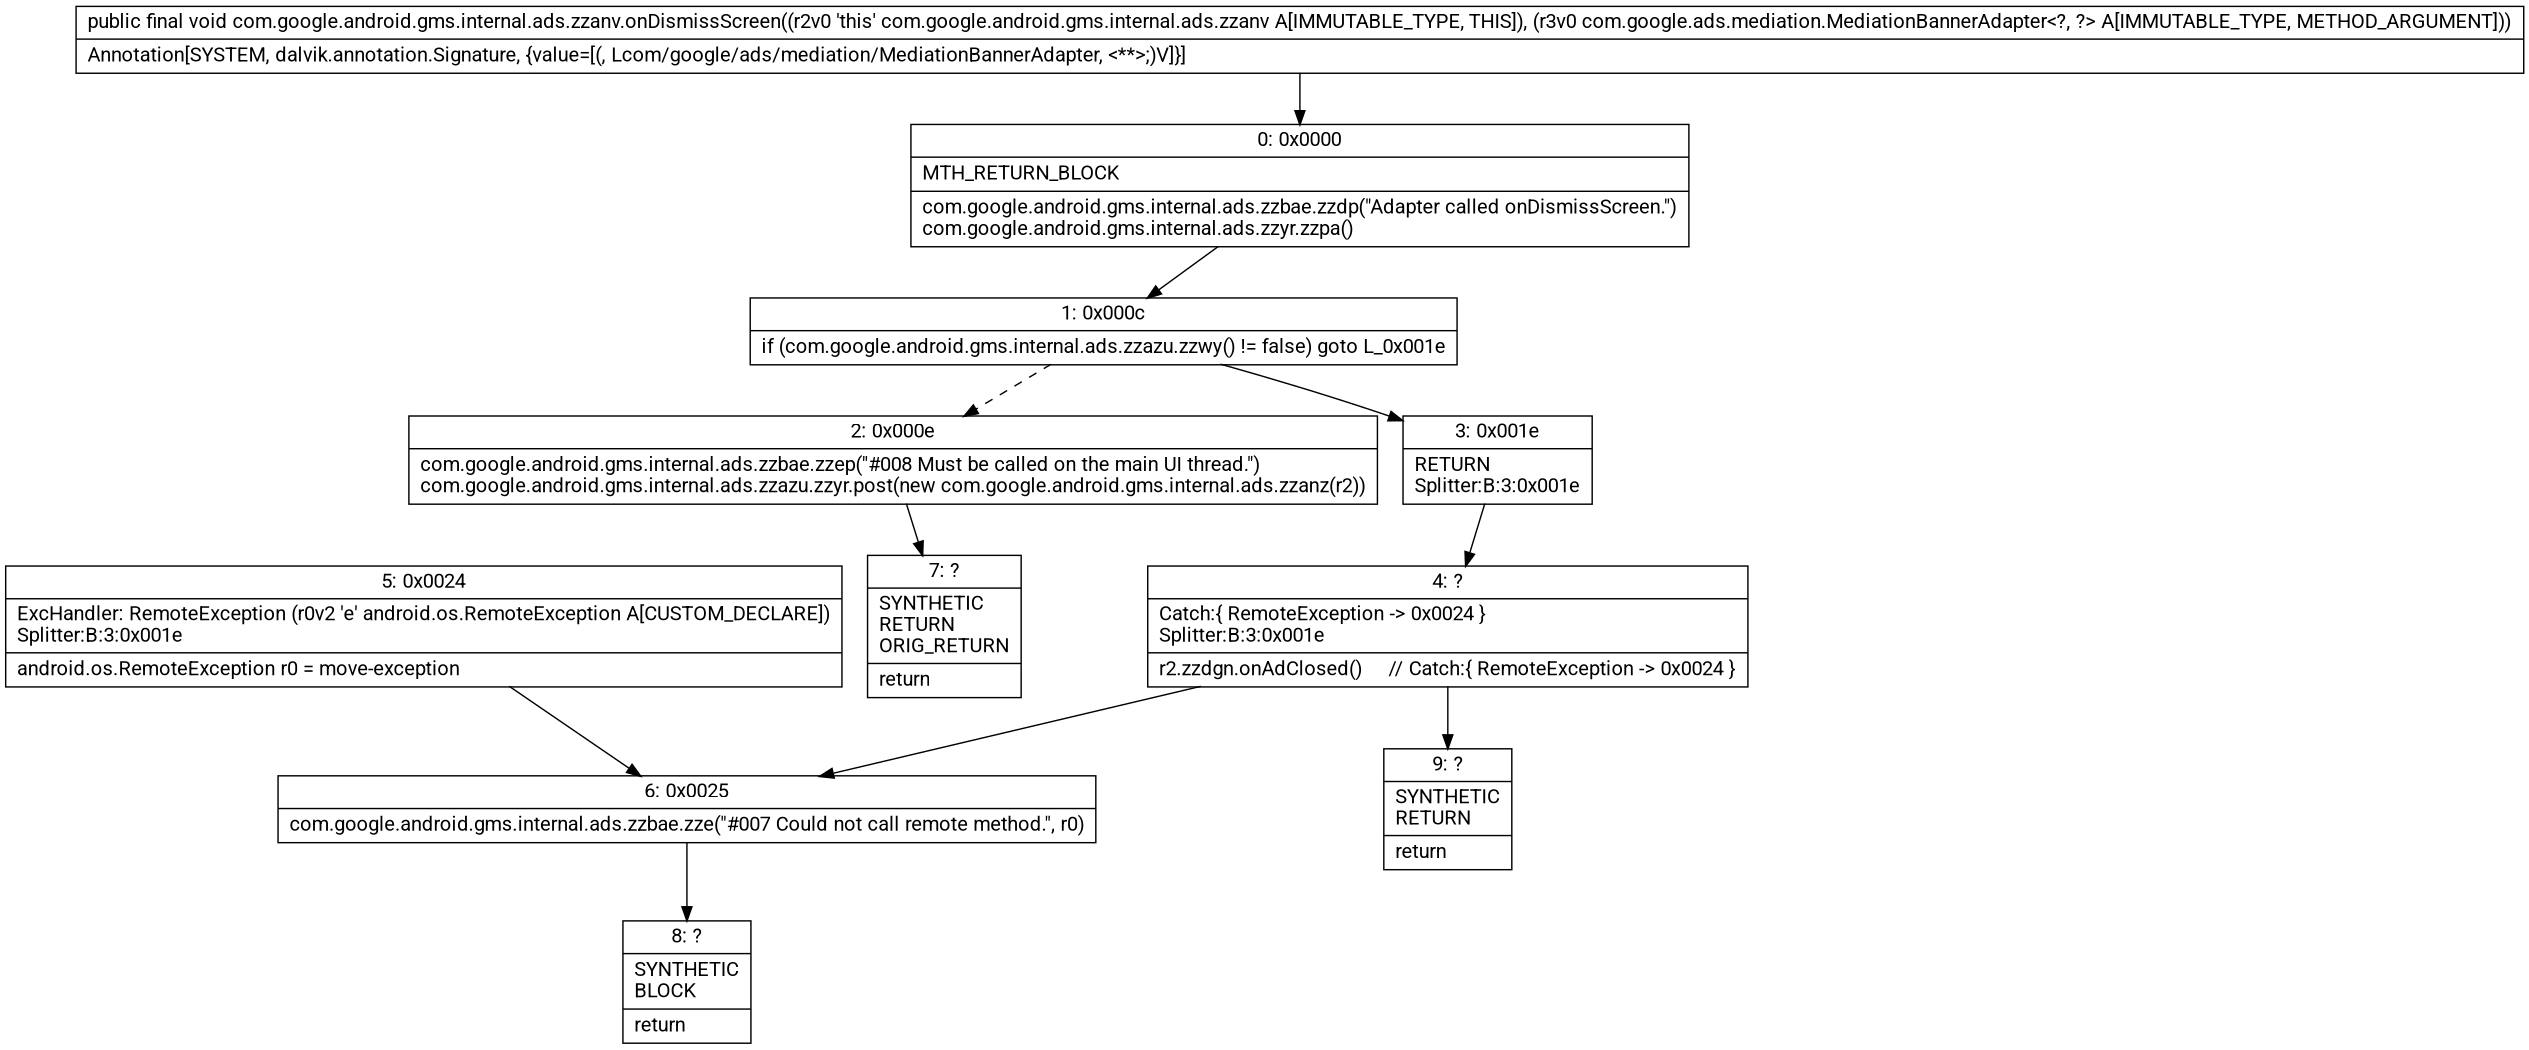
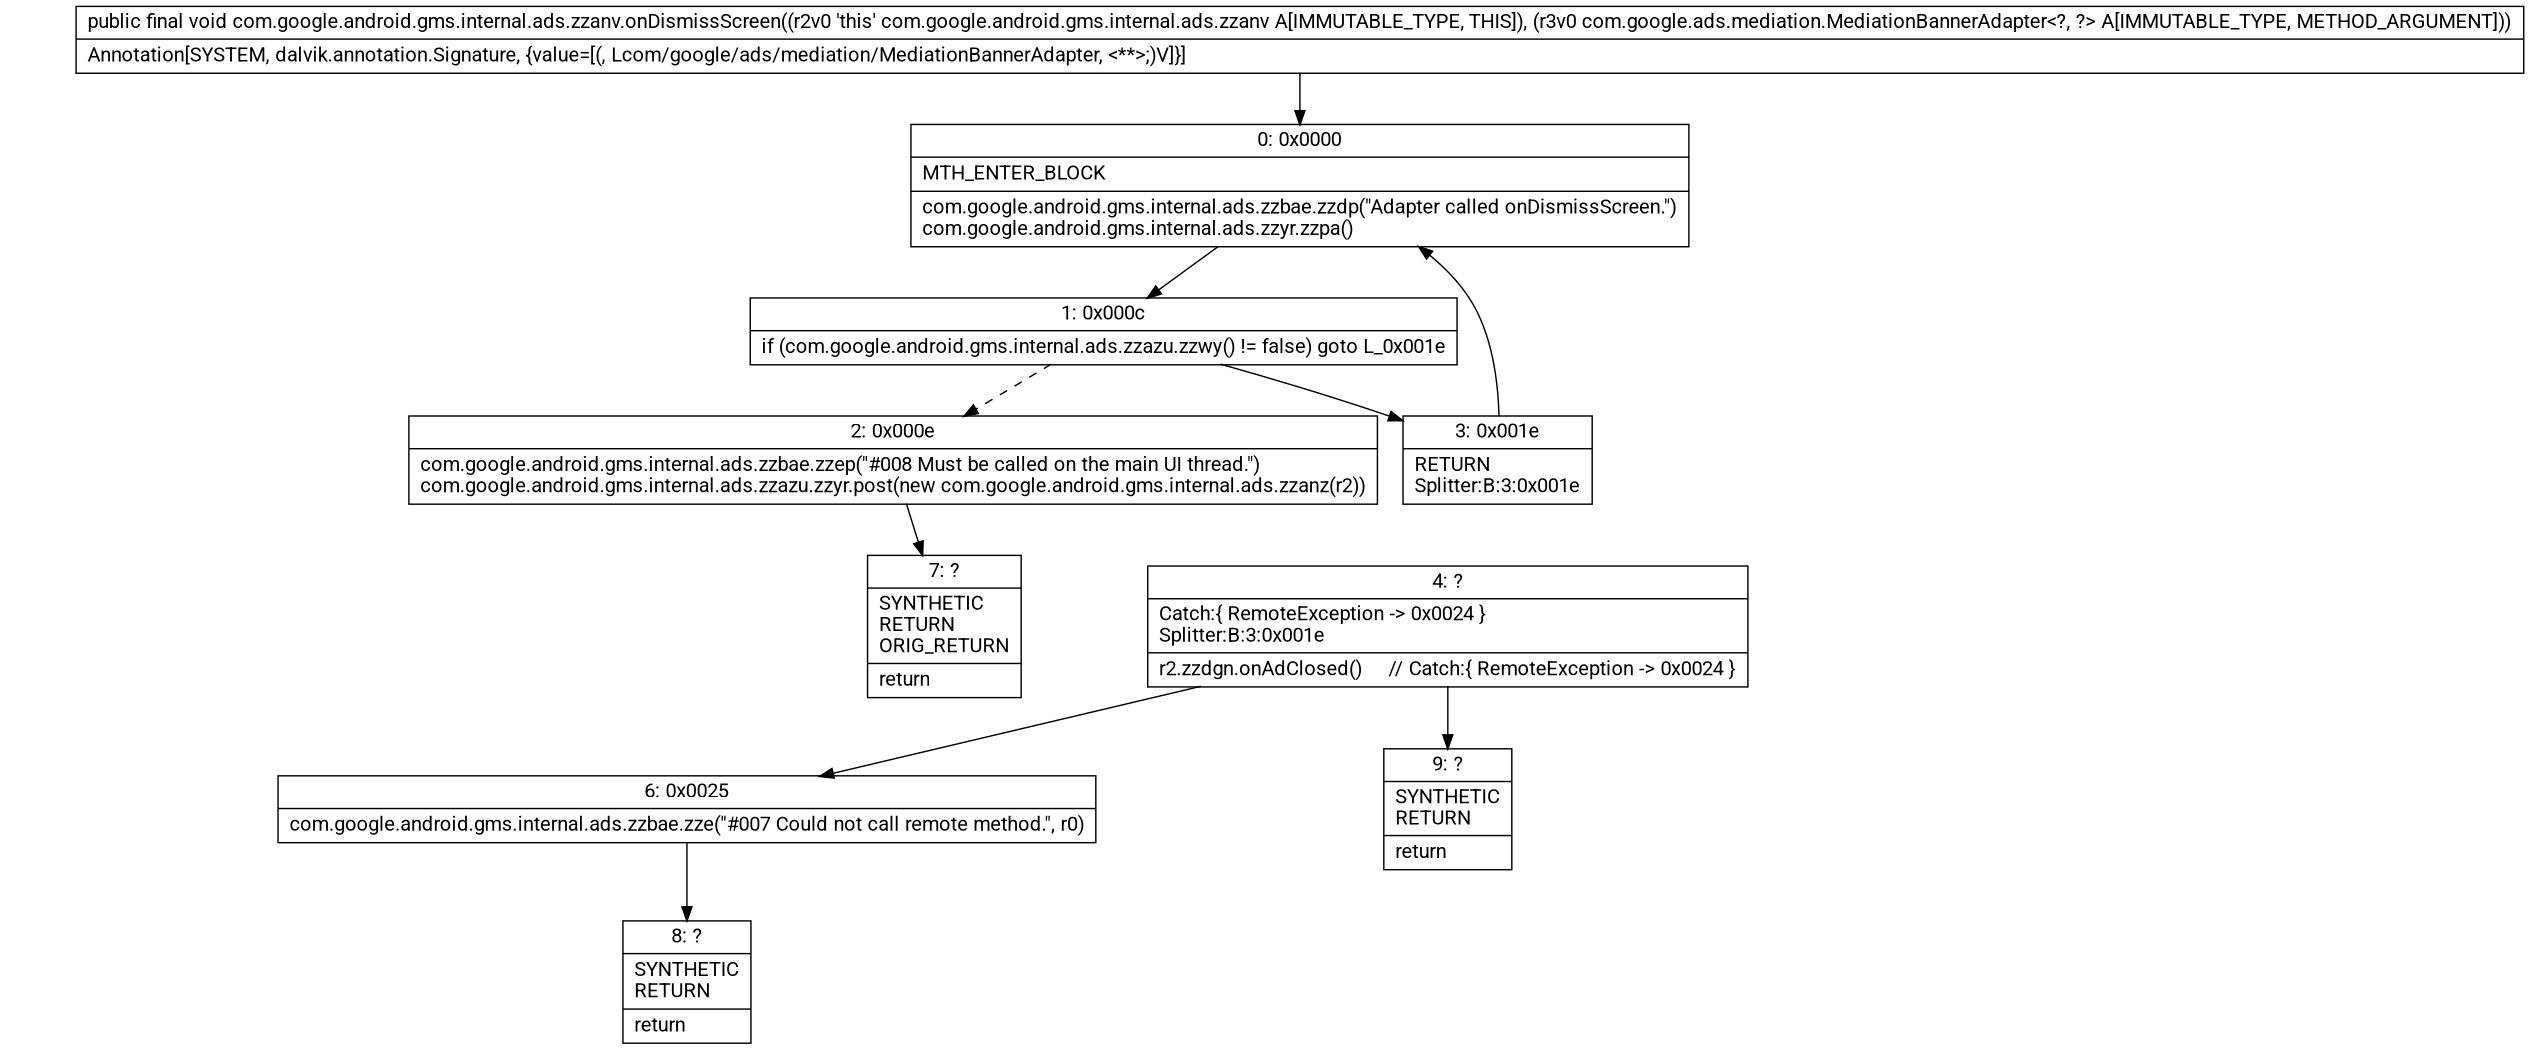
(1021, 174) -> (1015, 174)
(1477, 528) -> (1484, 327)
(424, 626) -> none
(666, 991) -> (673, 991)
